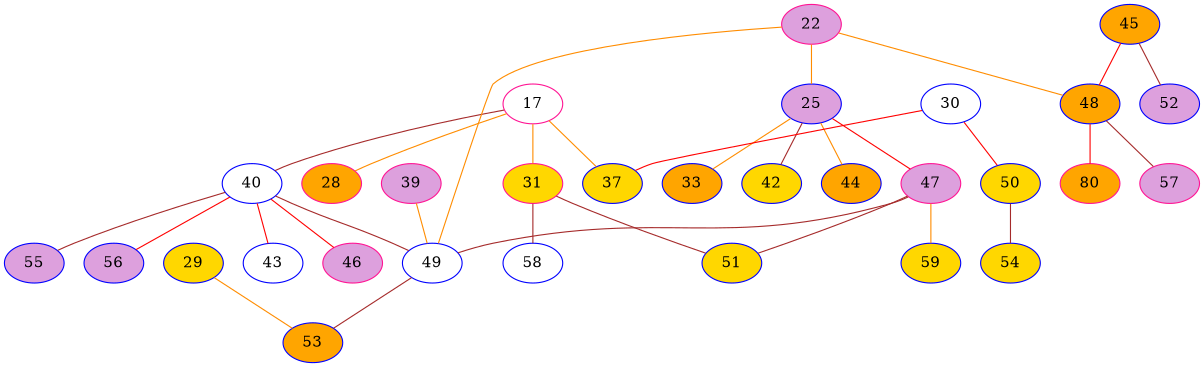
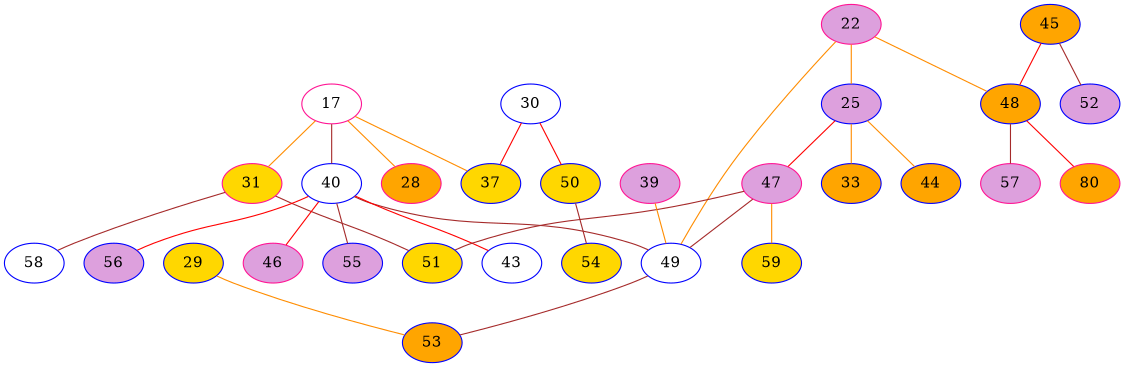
(772, 184) -> none
